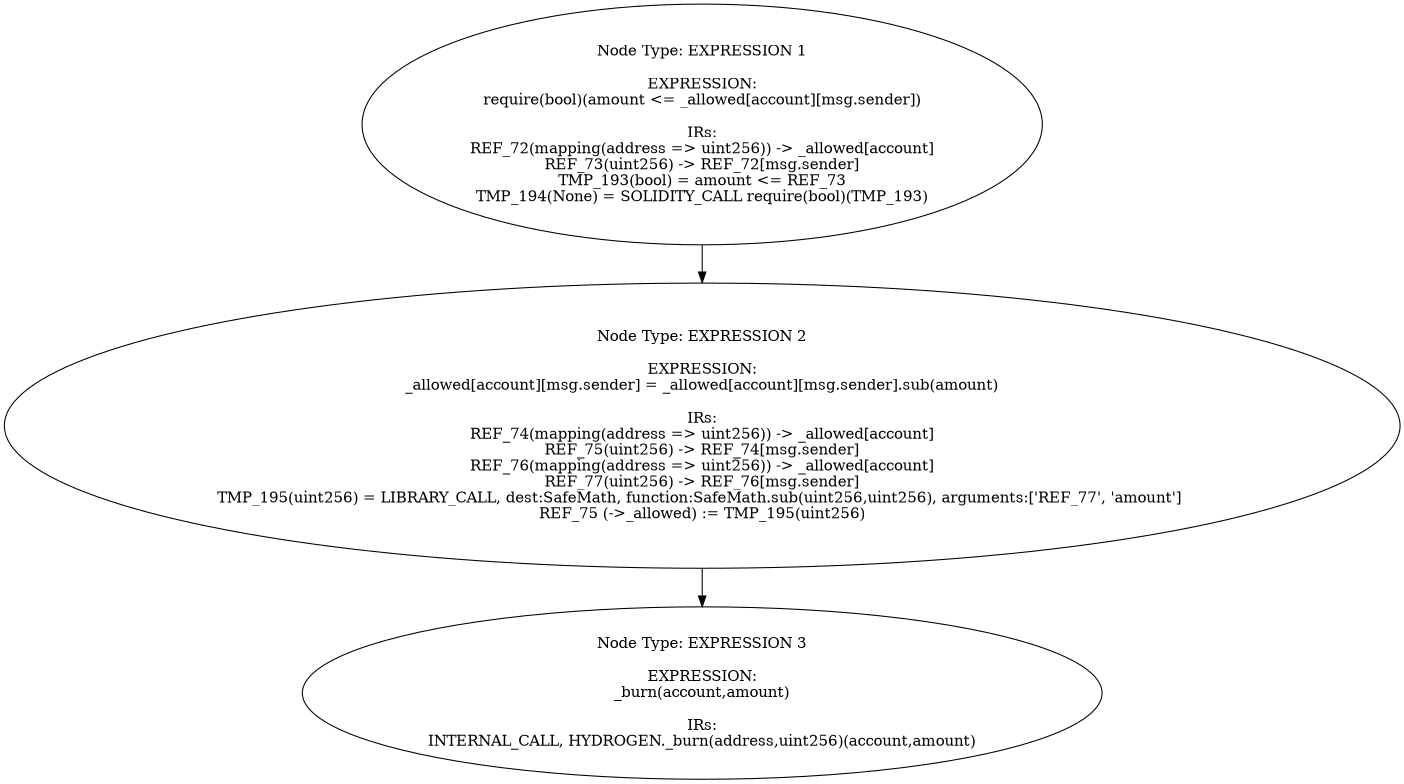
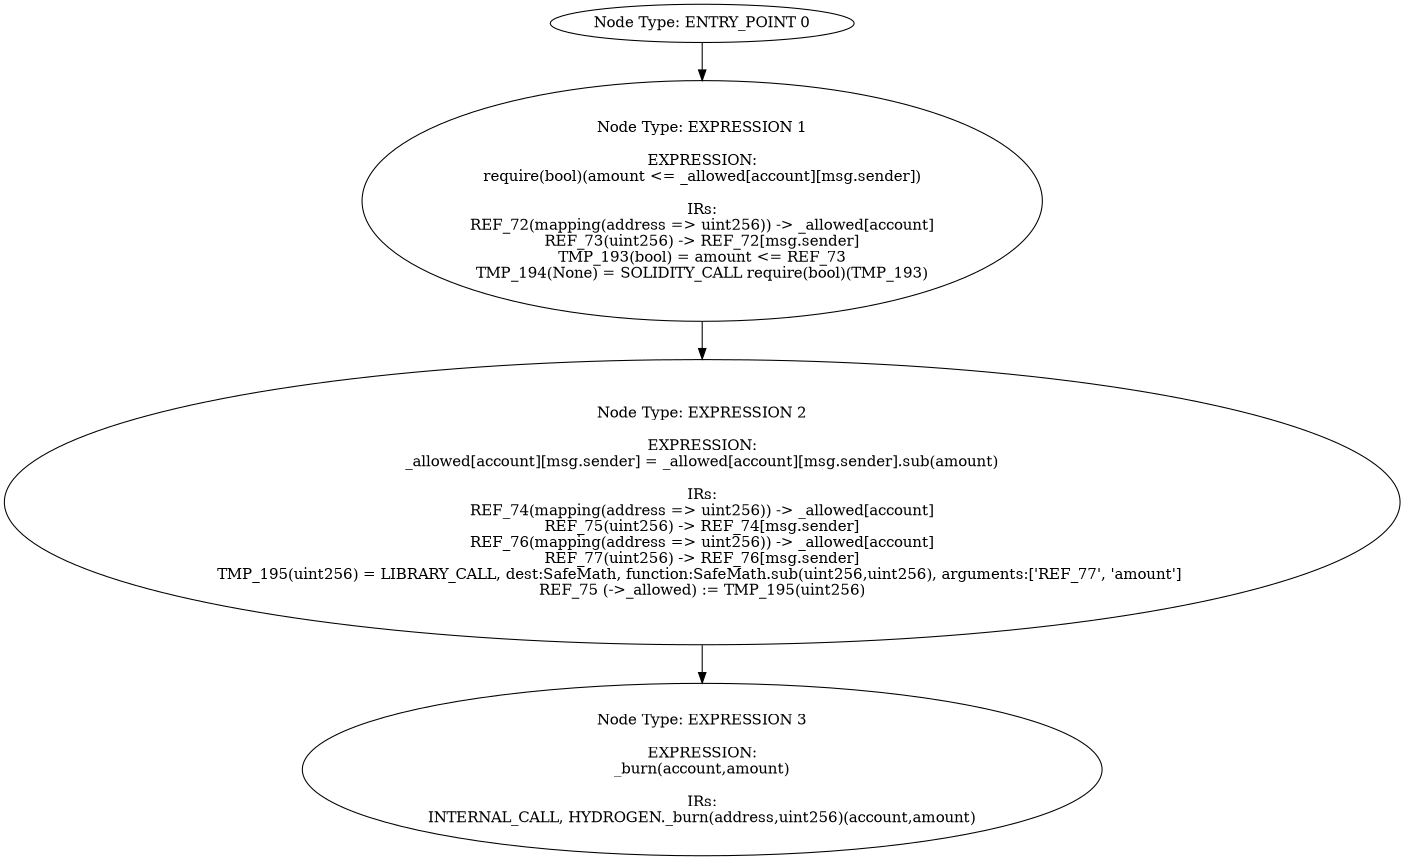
none -> (702, 23)
